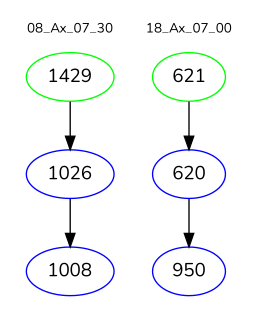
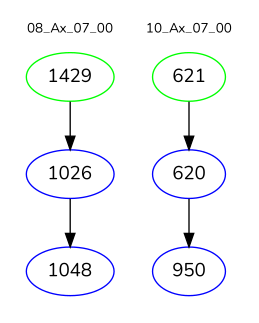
(70, 29) -> (70, 29)
(189, 29) -> (189, 29)
(70, 271) -> (70, 271)
